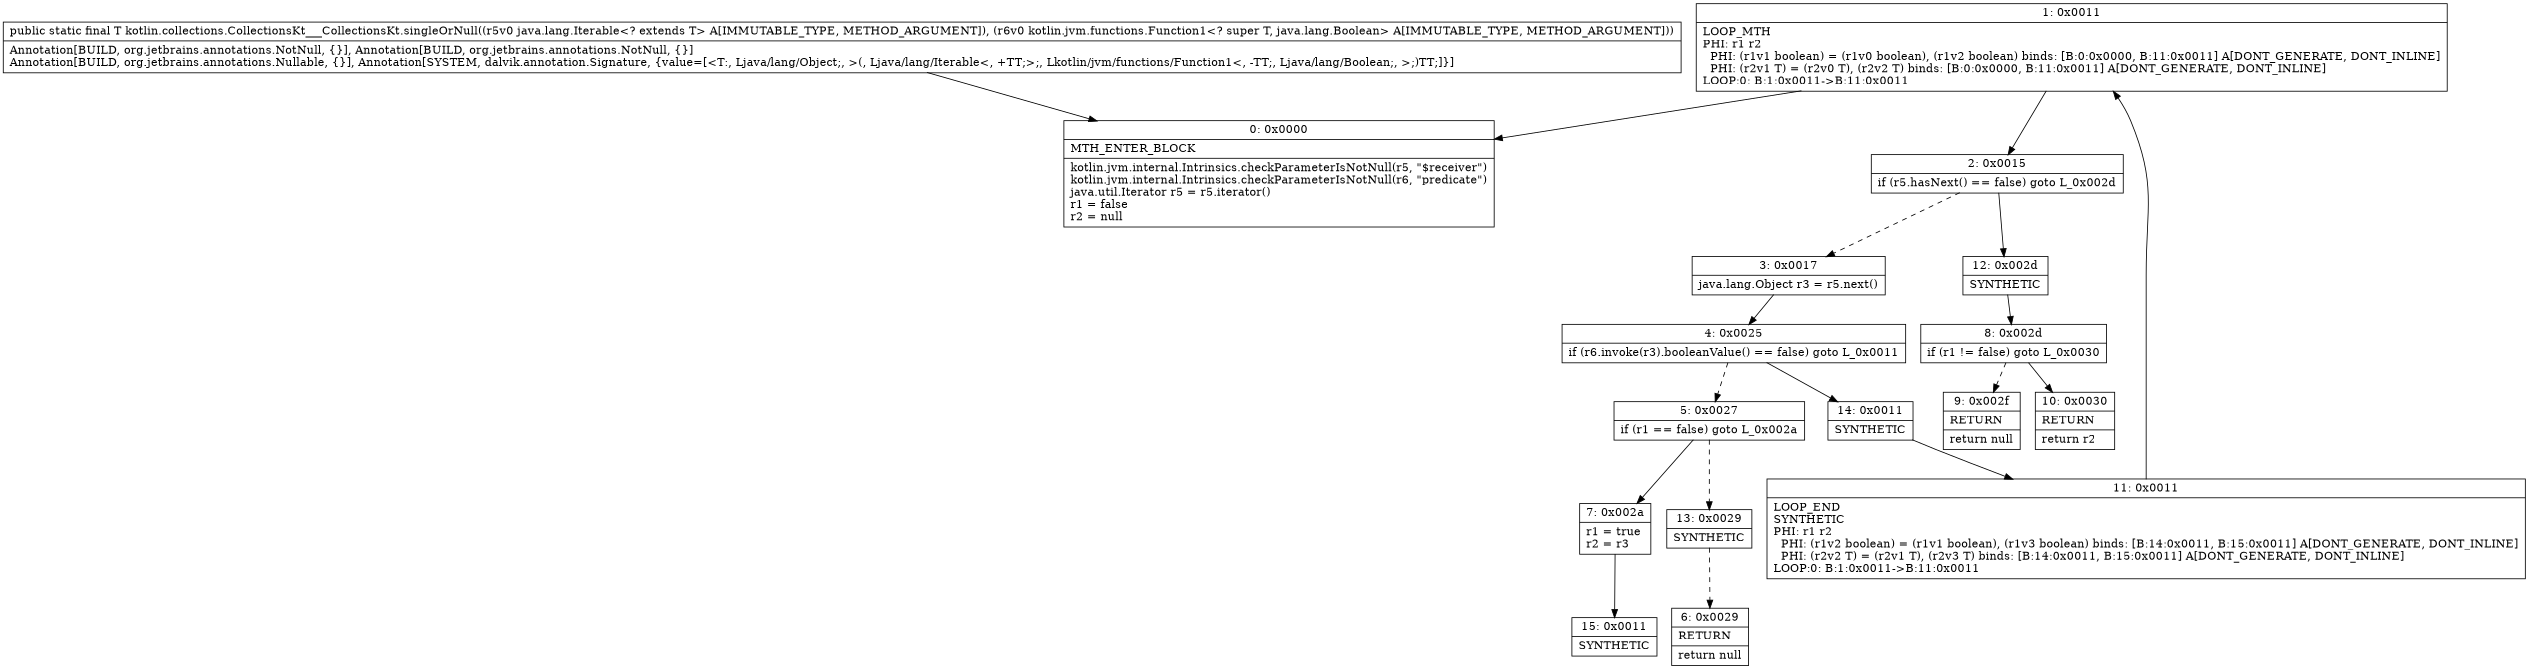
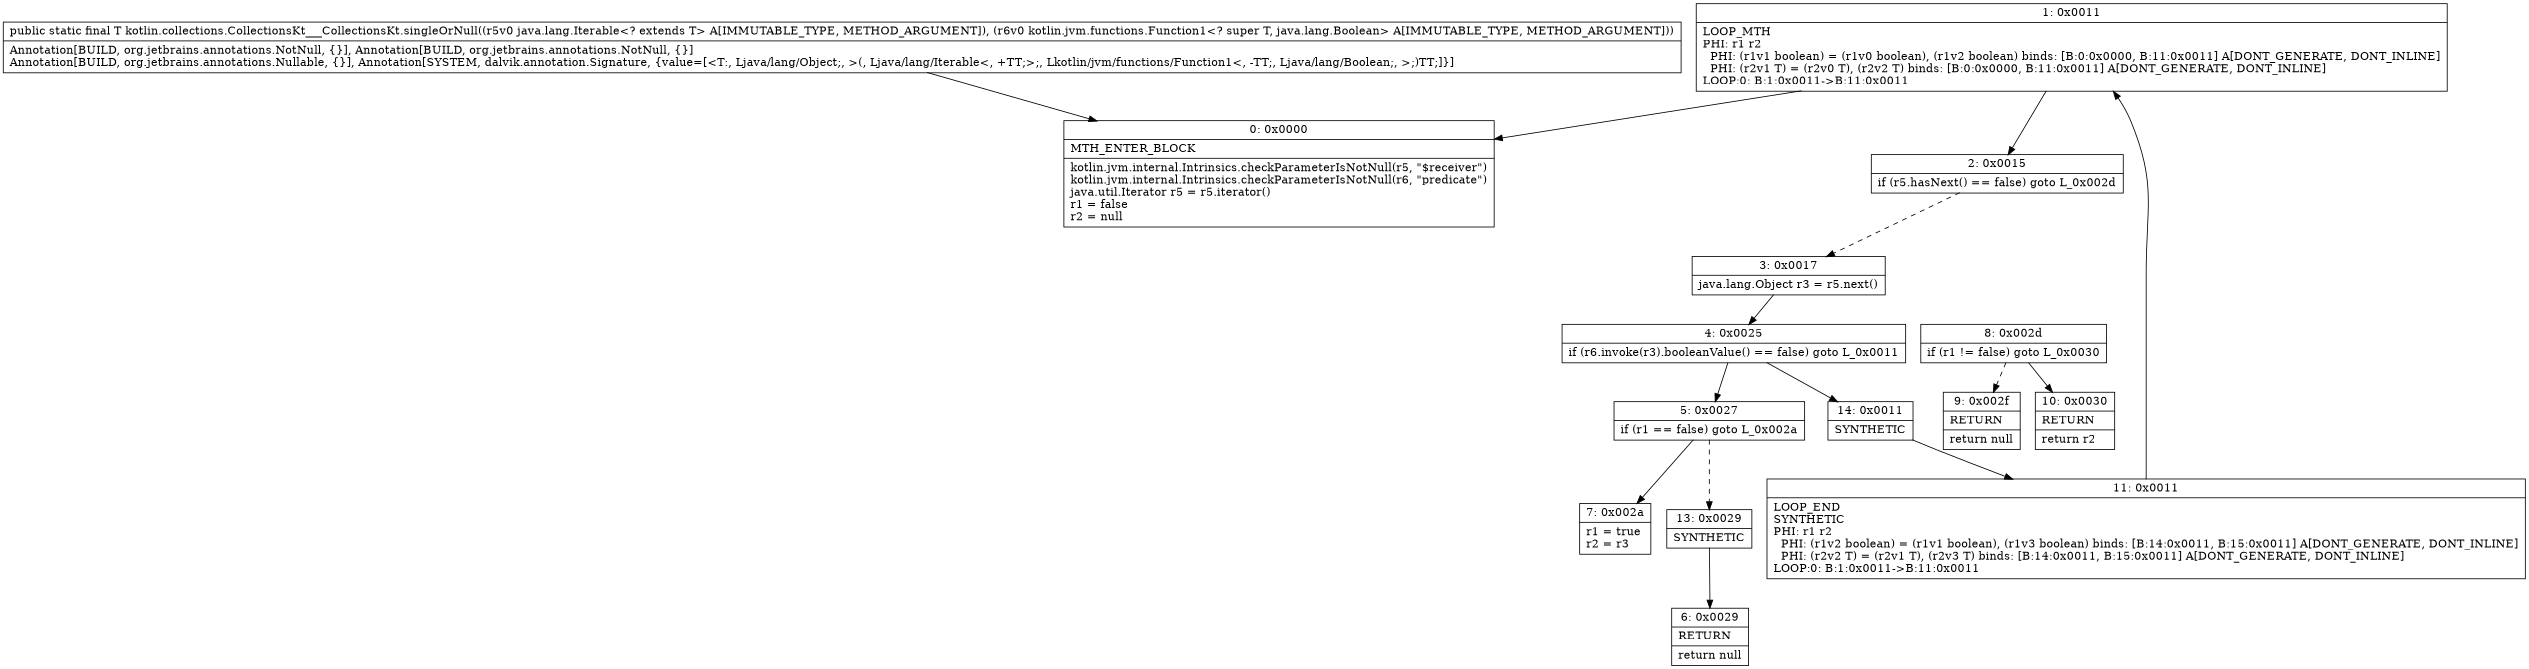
(2005, 276) -> none
(1723, 378) -> (1723, 378)
(1710, 574) -> (1710, 574)
(1614, 637) -> none
